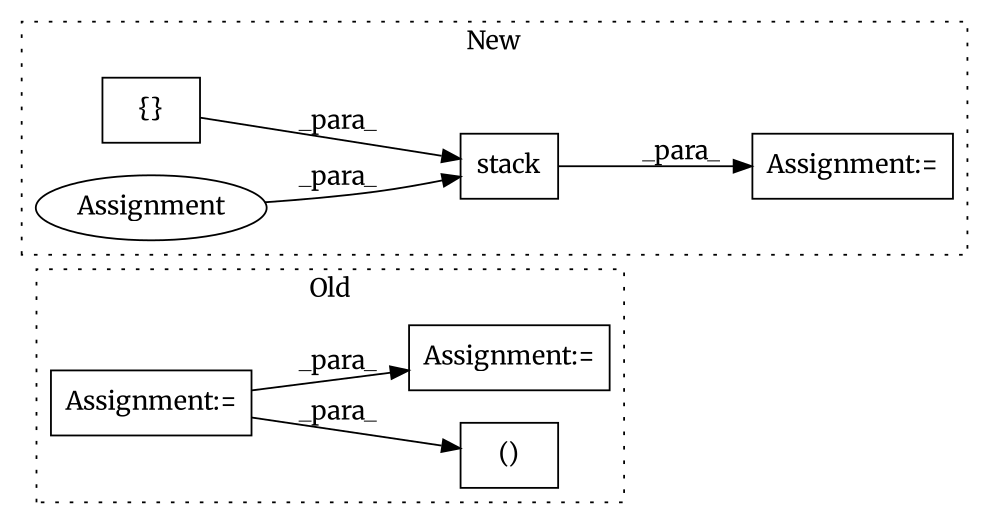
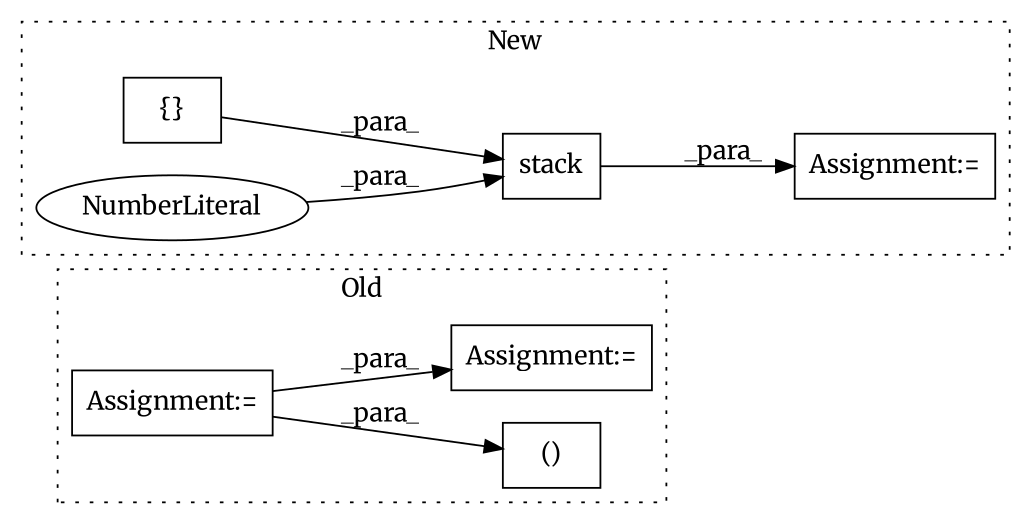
(151, 208) -> (172, 208)
